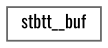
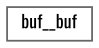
(54, 24) -> (50, 24)
